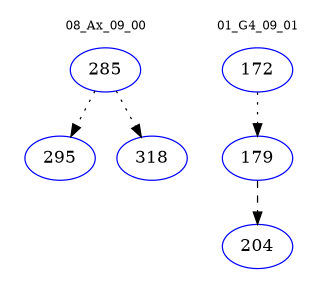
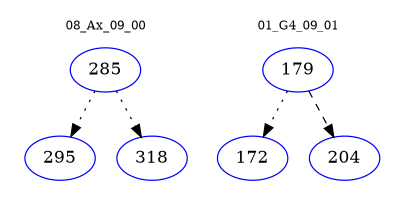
(258, 108) -> (278, 108)
